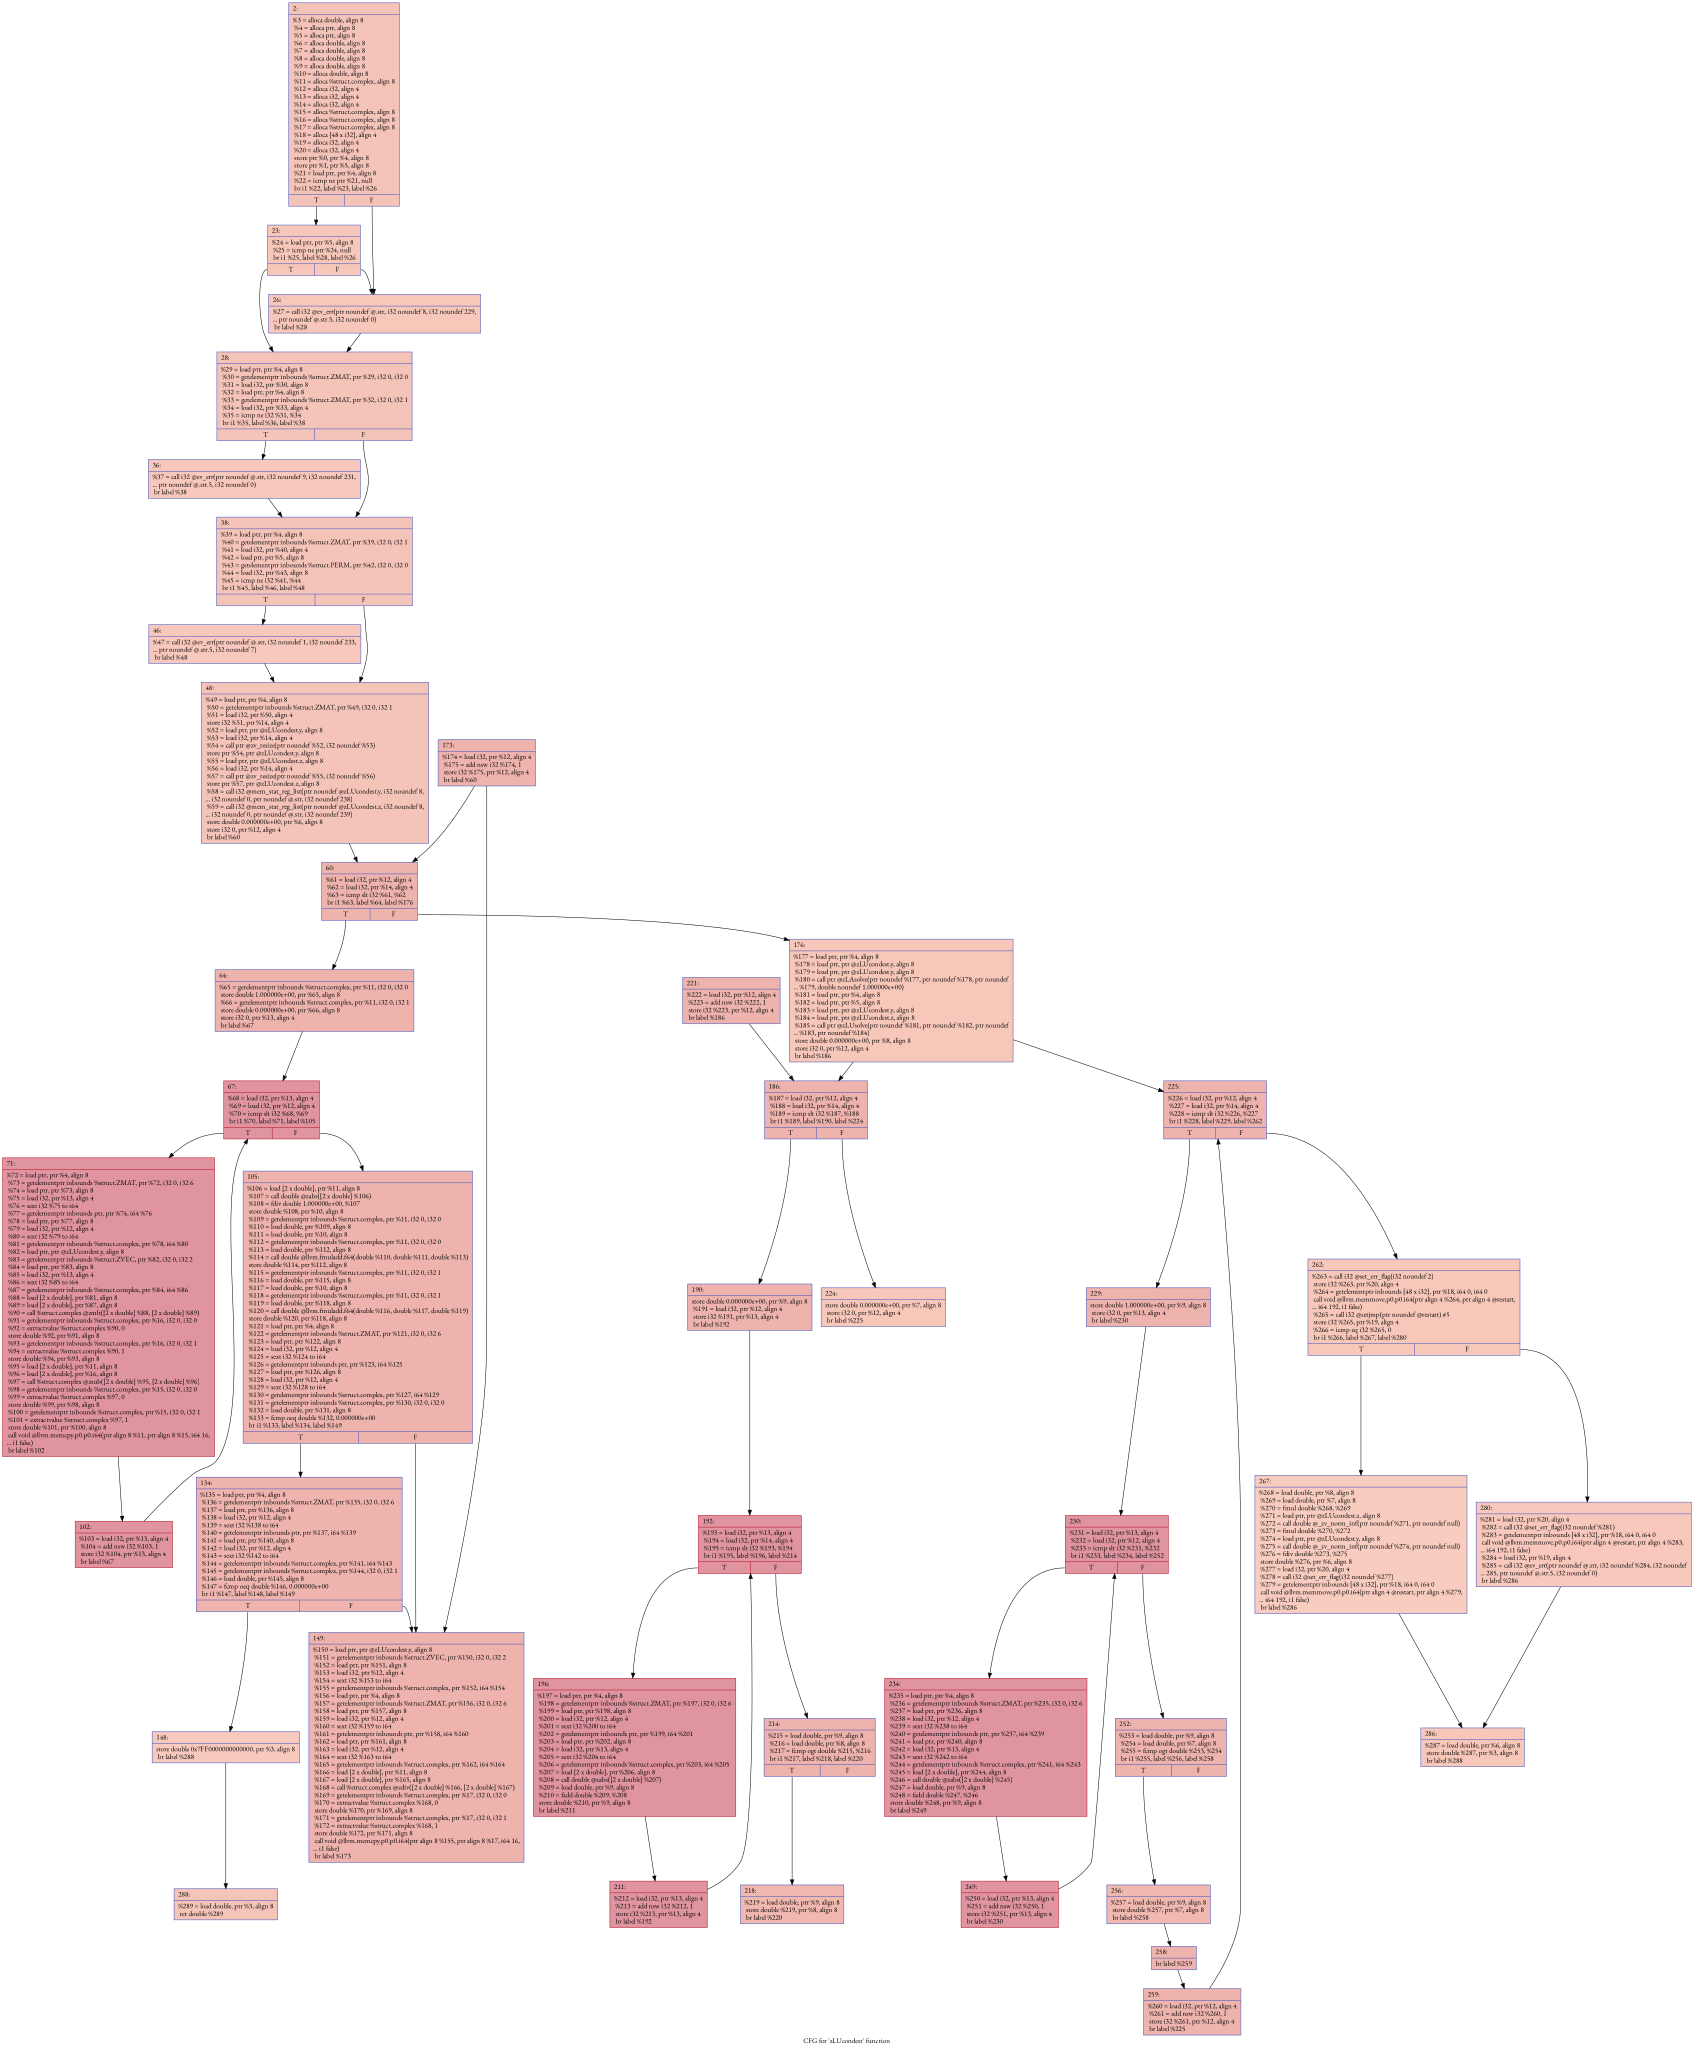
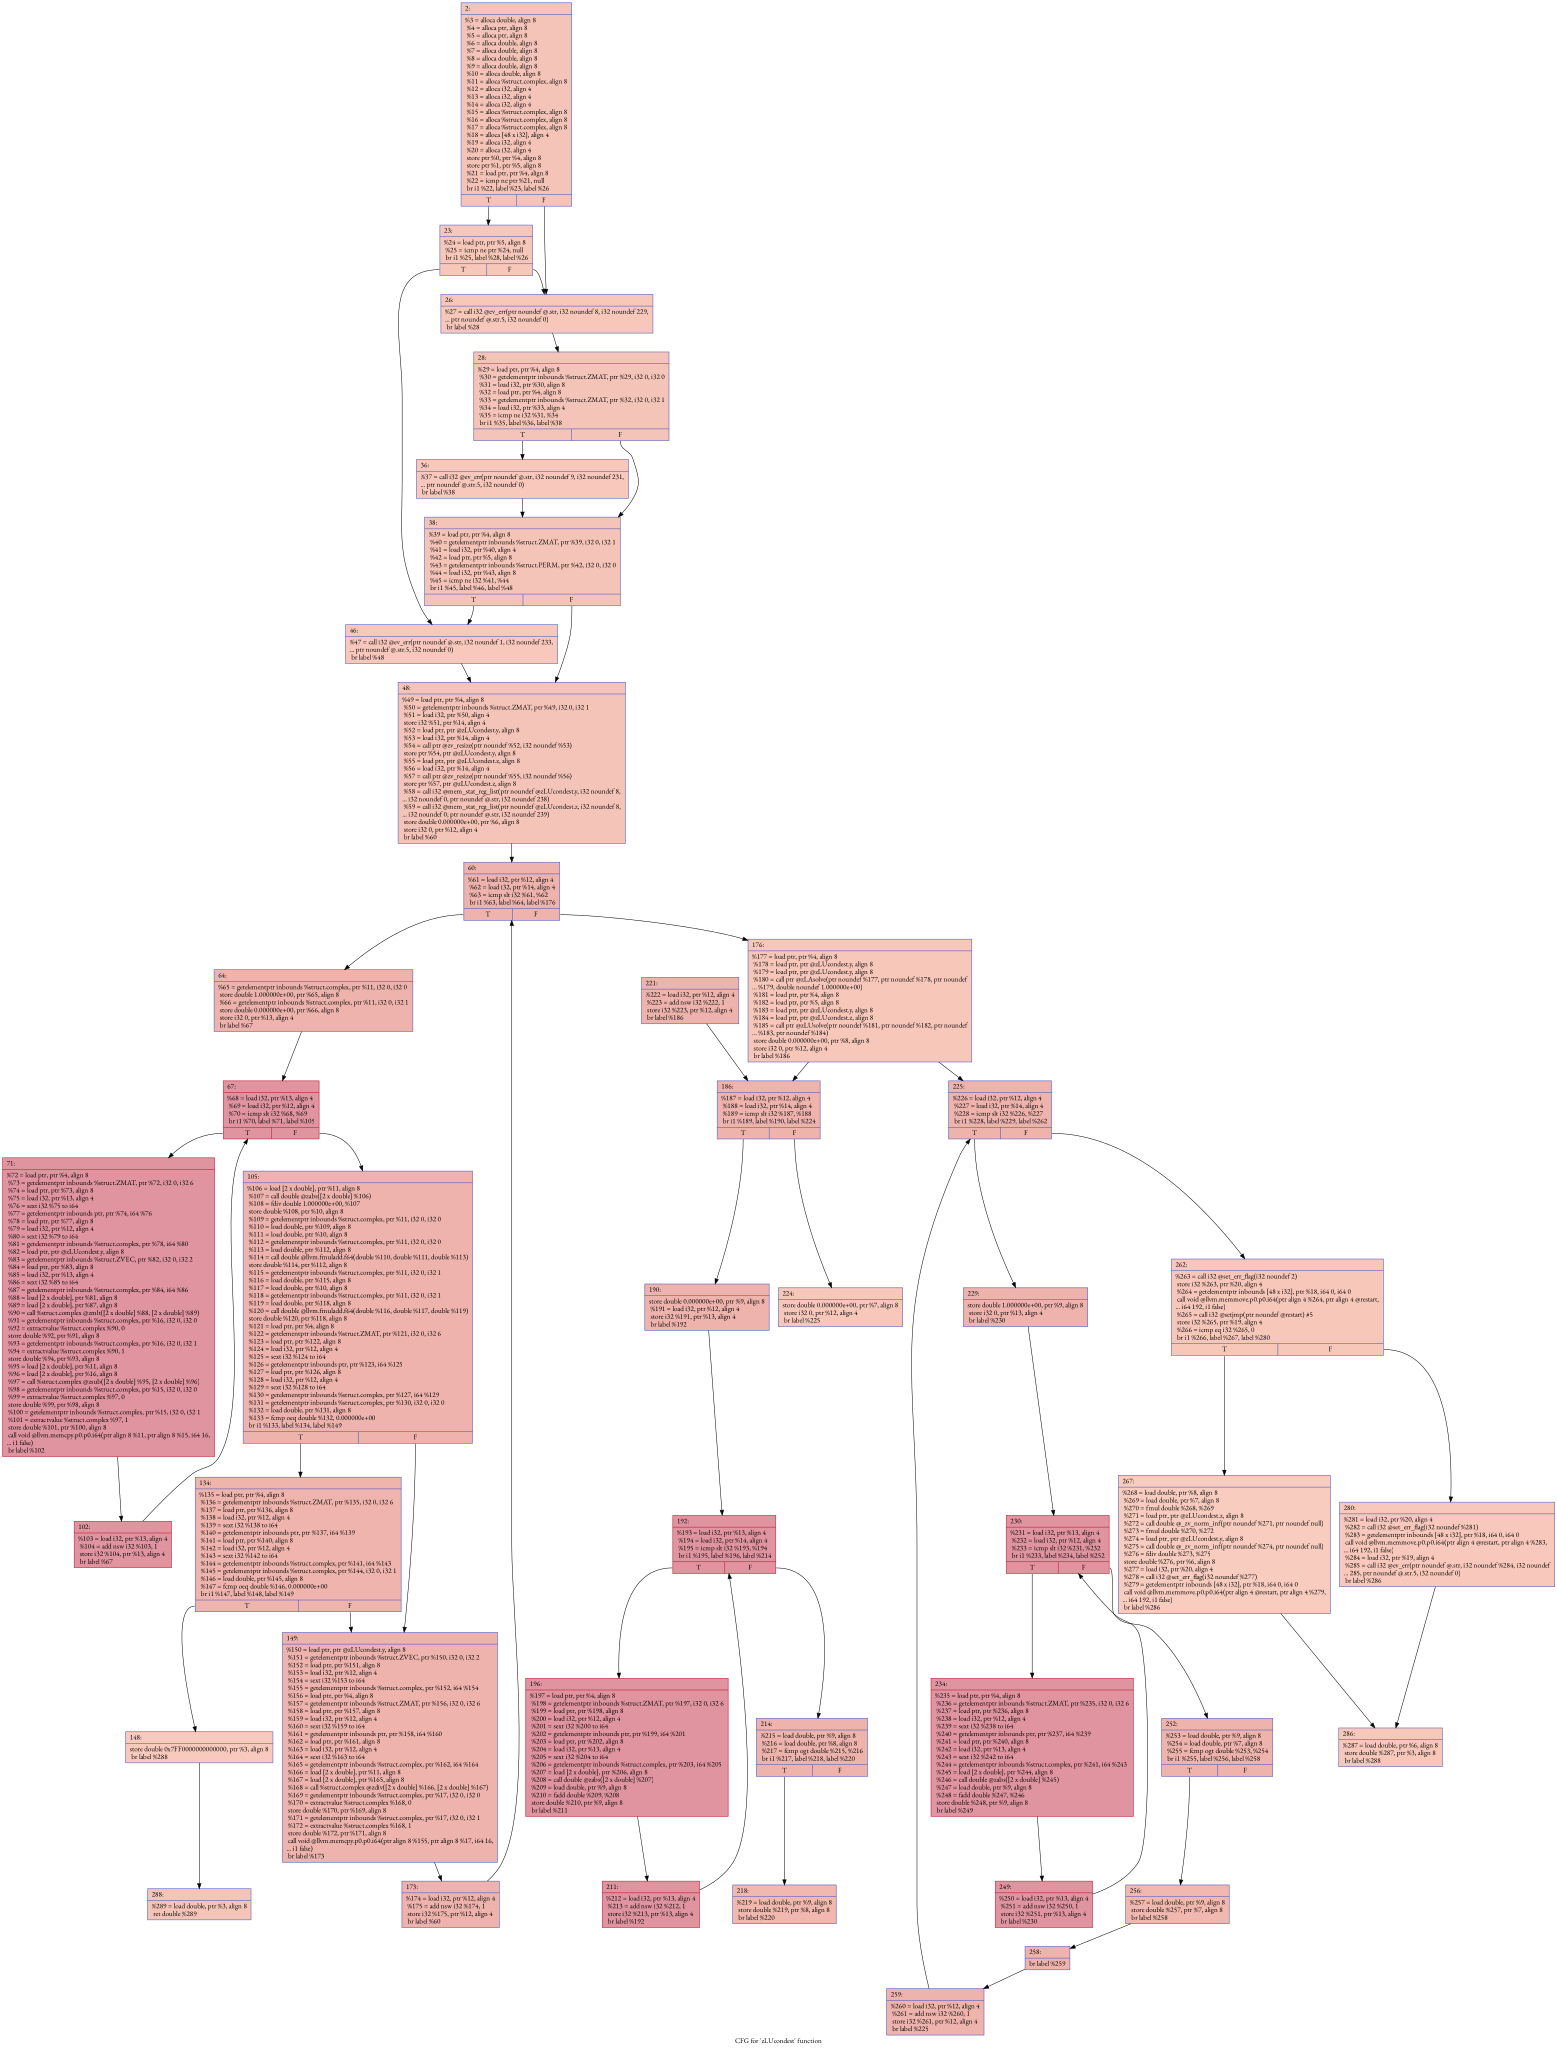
(260, 308) -> (402, 436)
(205, 650) -> (402, 650)
(487, 1208) -> (437, 1869)
